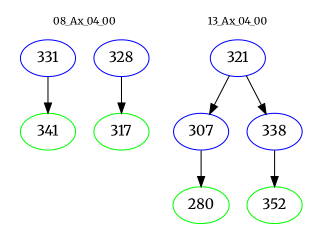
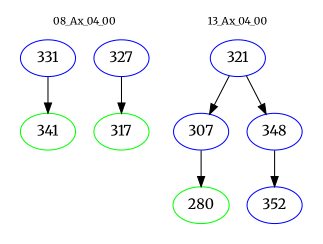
(121, 58) -> (121, 58)
(275, 132) -> (275, 132)
(275, 205) -> (275, 205)
